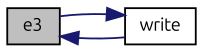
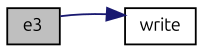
(102, 38) -> none
